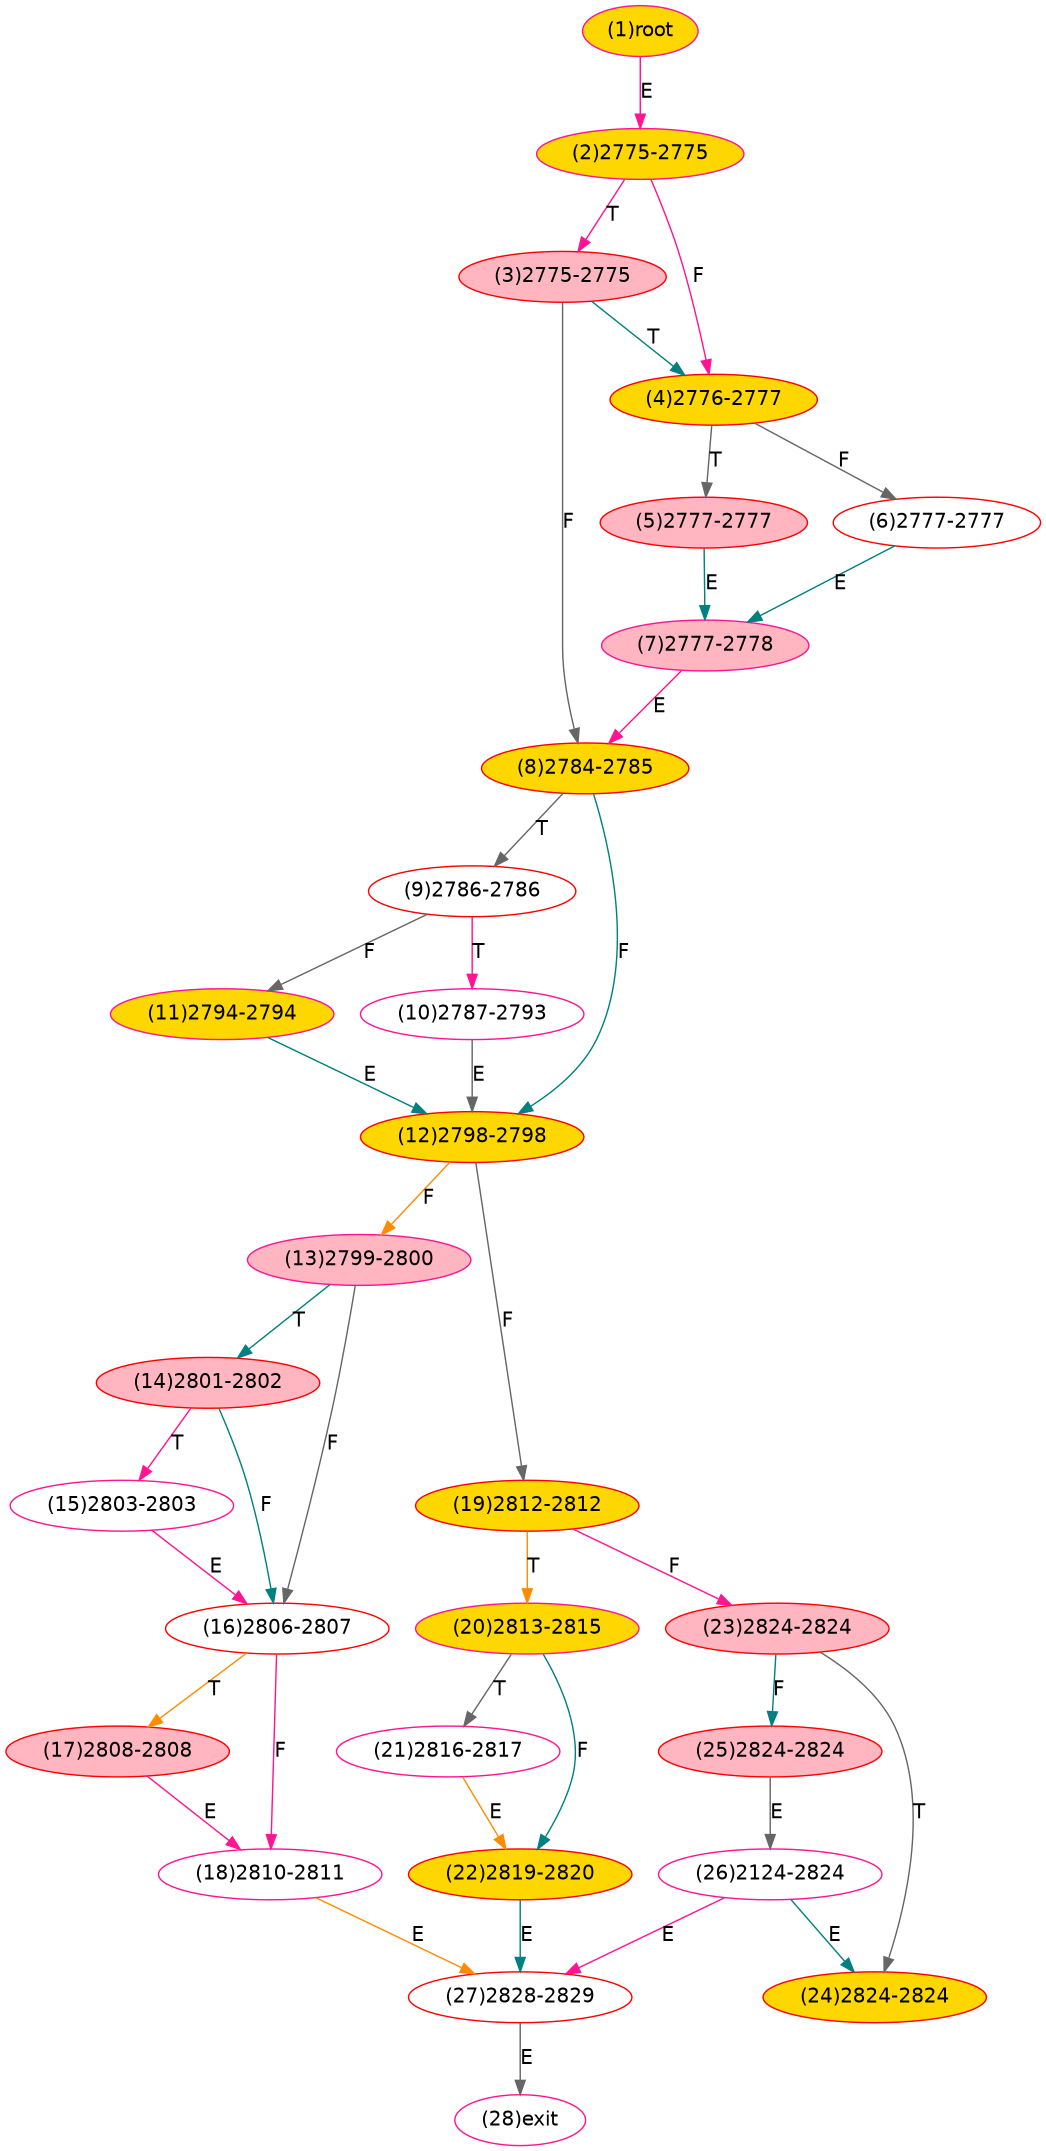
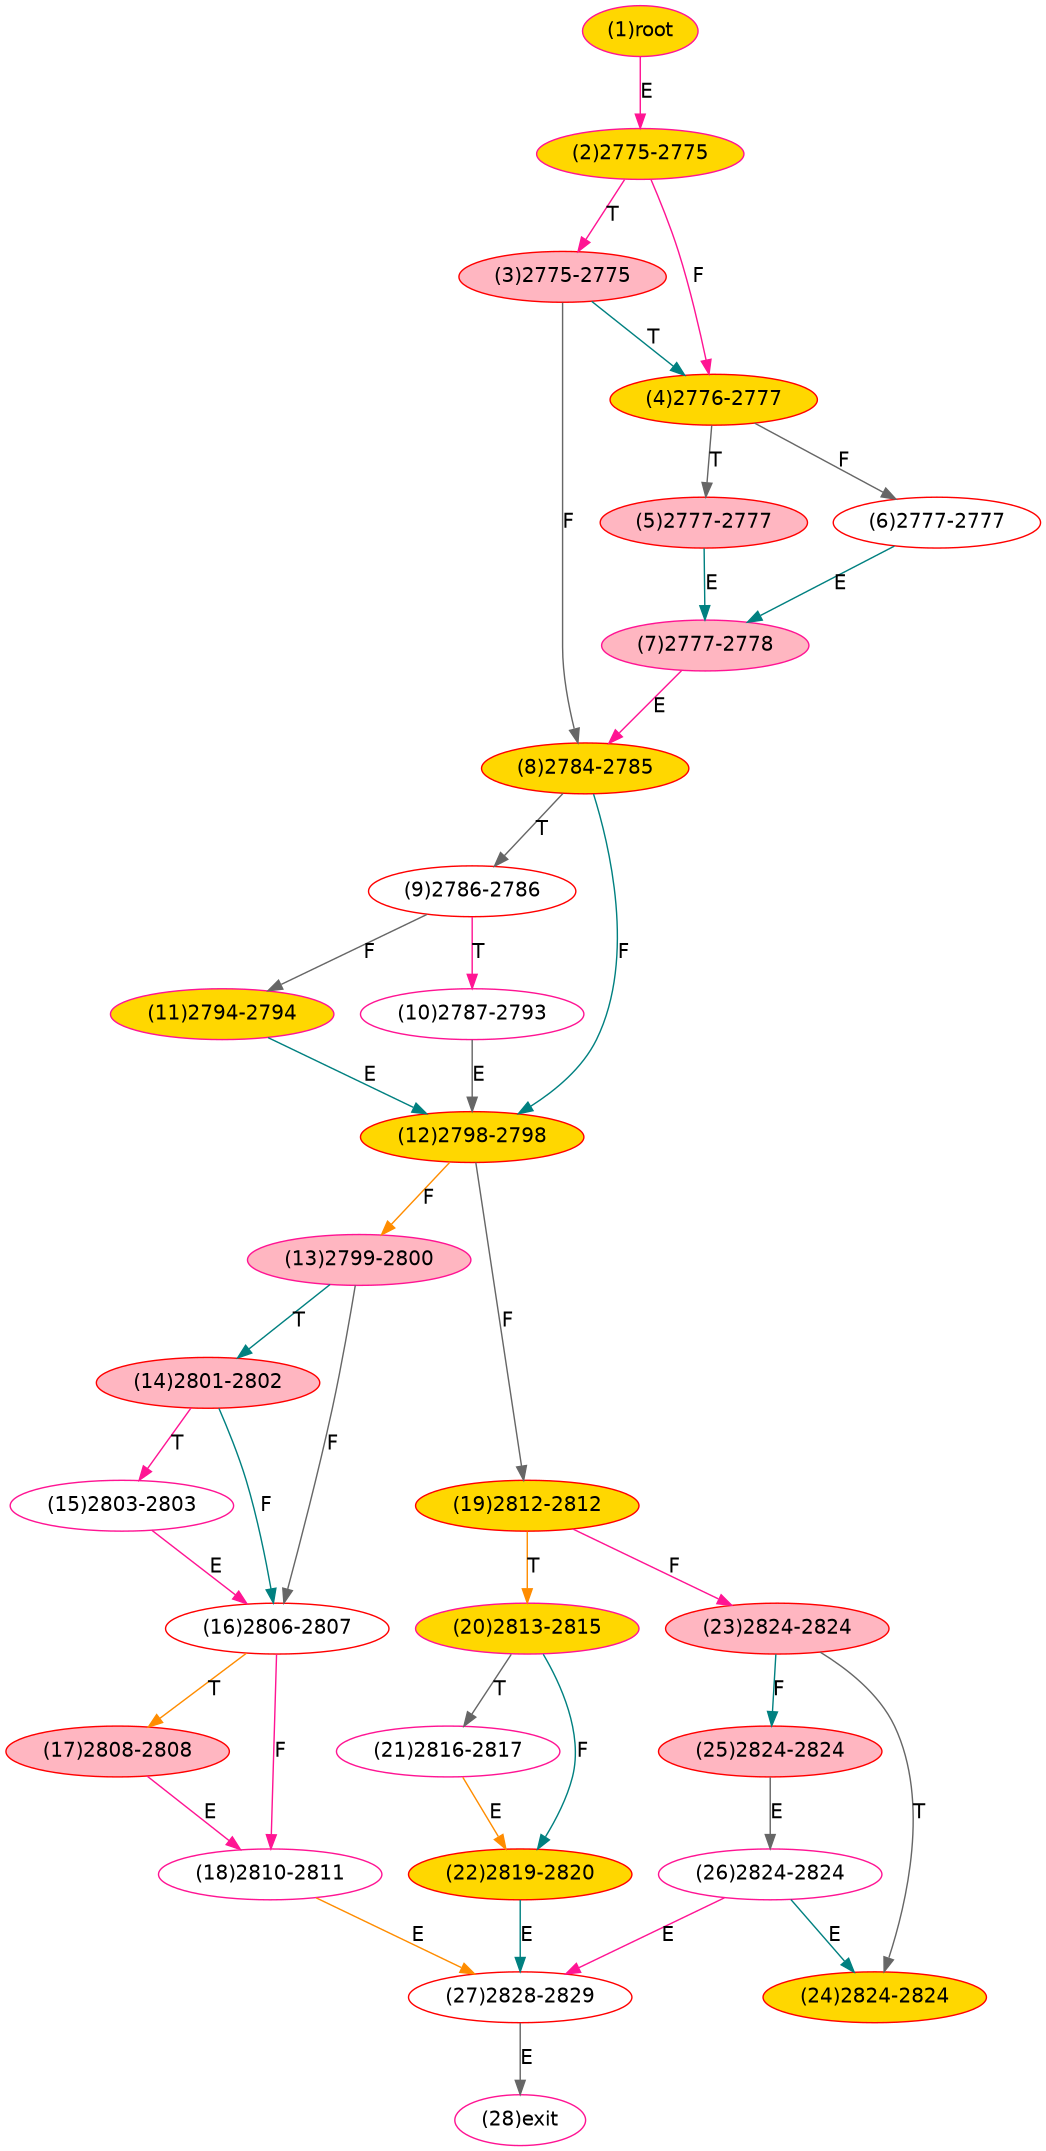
(770, 1874) -> (770, 1874)
